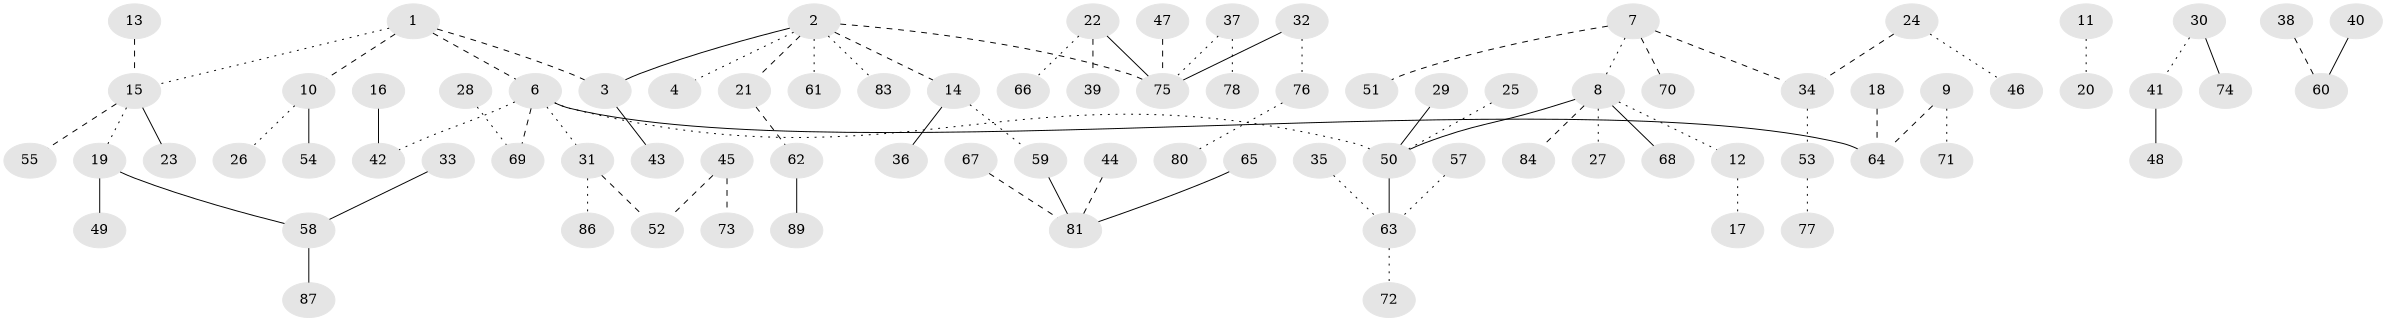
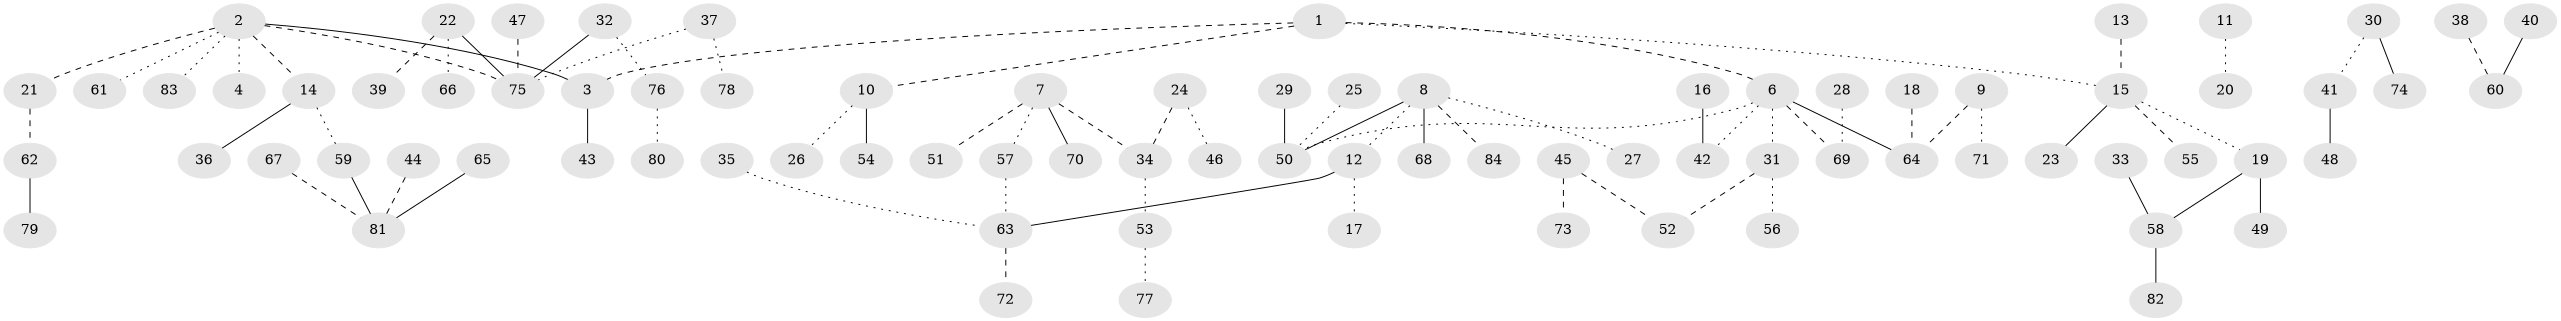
(1616, 56) -> (1023, 126)
(1651, 56) -> (1058, 126)
(1389, 196) -> (1183, 201)
(588, 230) -> (1773, 230)
(797, 230) -> (30, 230)
(1389, 265) -> (1006, 265)
(309, 300) -> (2156, 300)
